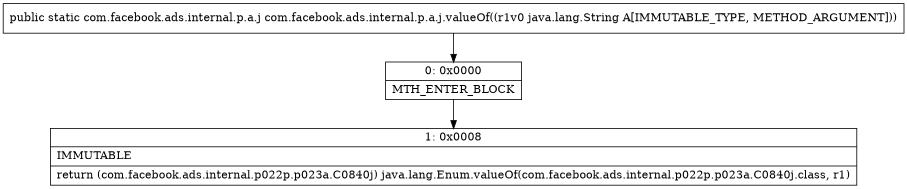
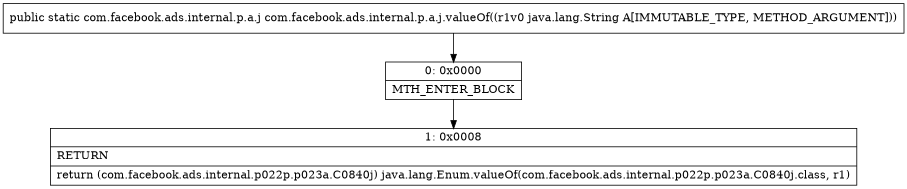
(94, 156) -> (83, 156)
